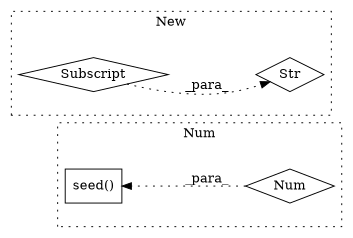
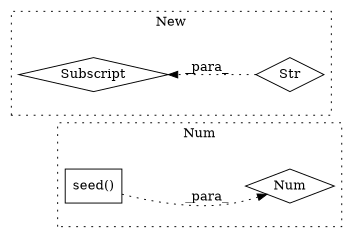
(194, 94) -> (217, 75)
(189, 186) -> (190, 205)
